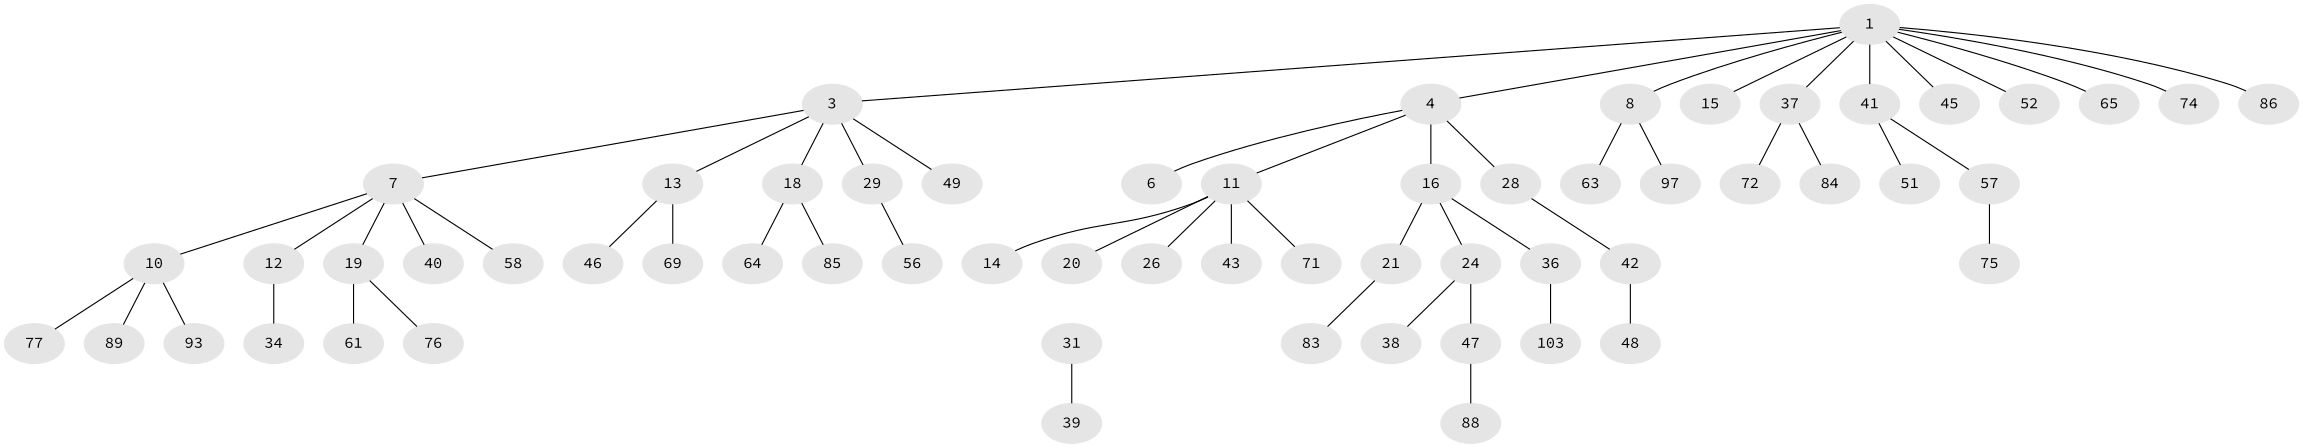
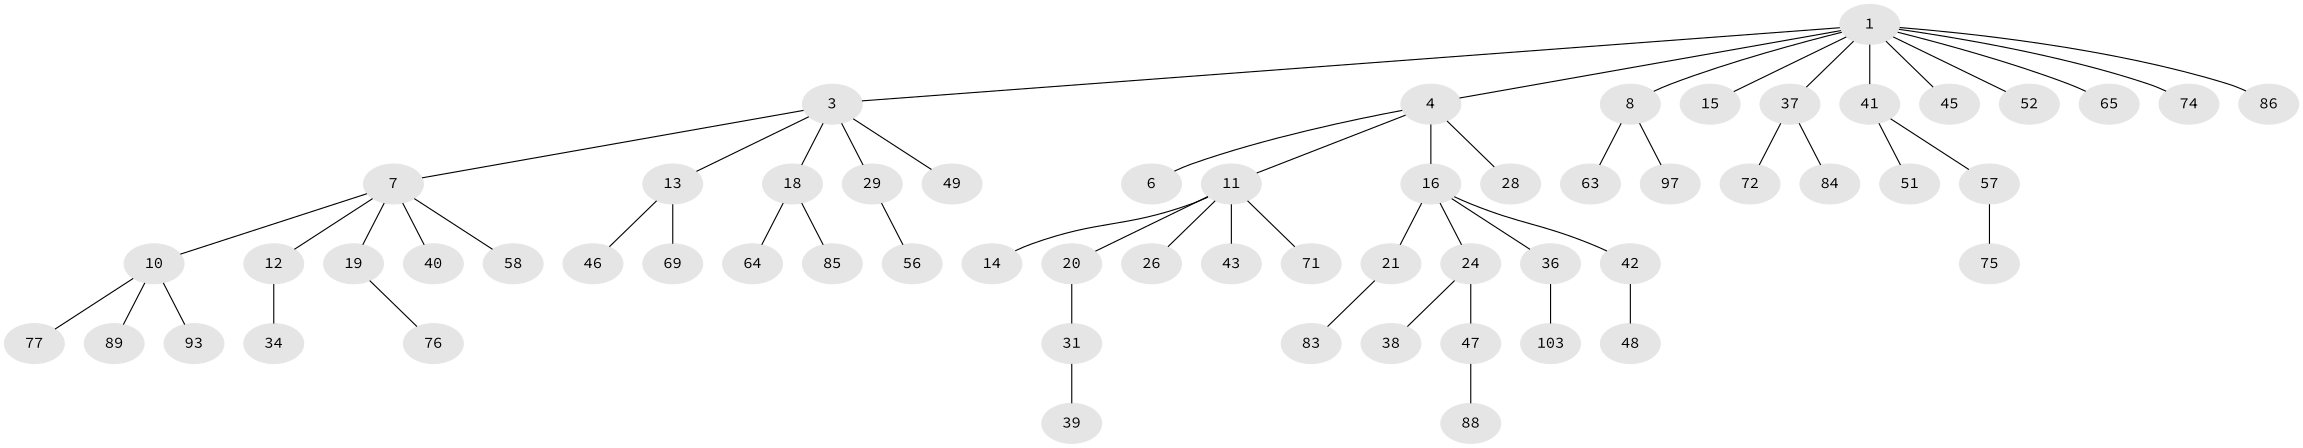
(1571, 224) -> (1531, 224)
none -> (1072, 304)
(354, 344) -> none
